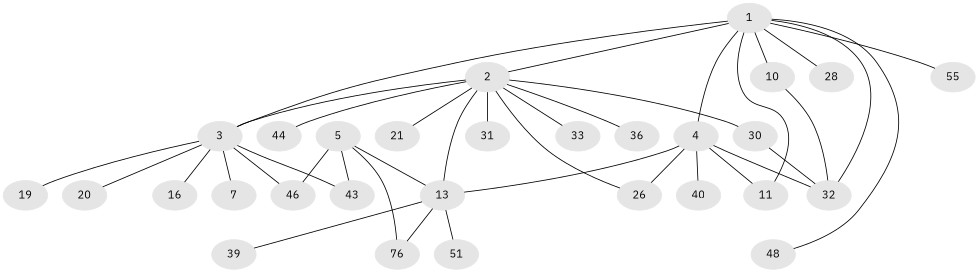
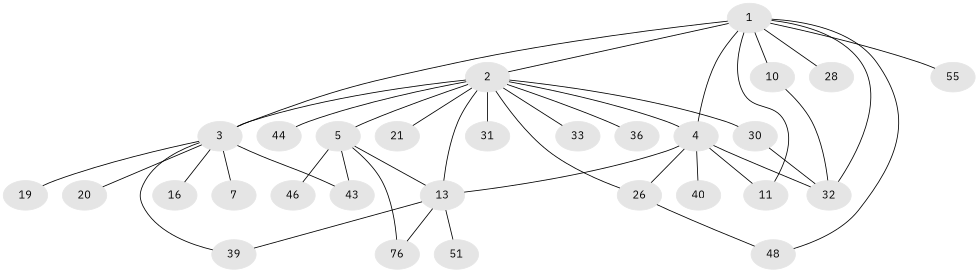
none -> (595, 100)
none -> (411, 104)
(256, 166) -> (141, 202)
none -> (706, 226)
